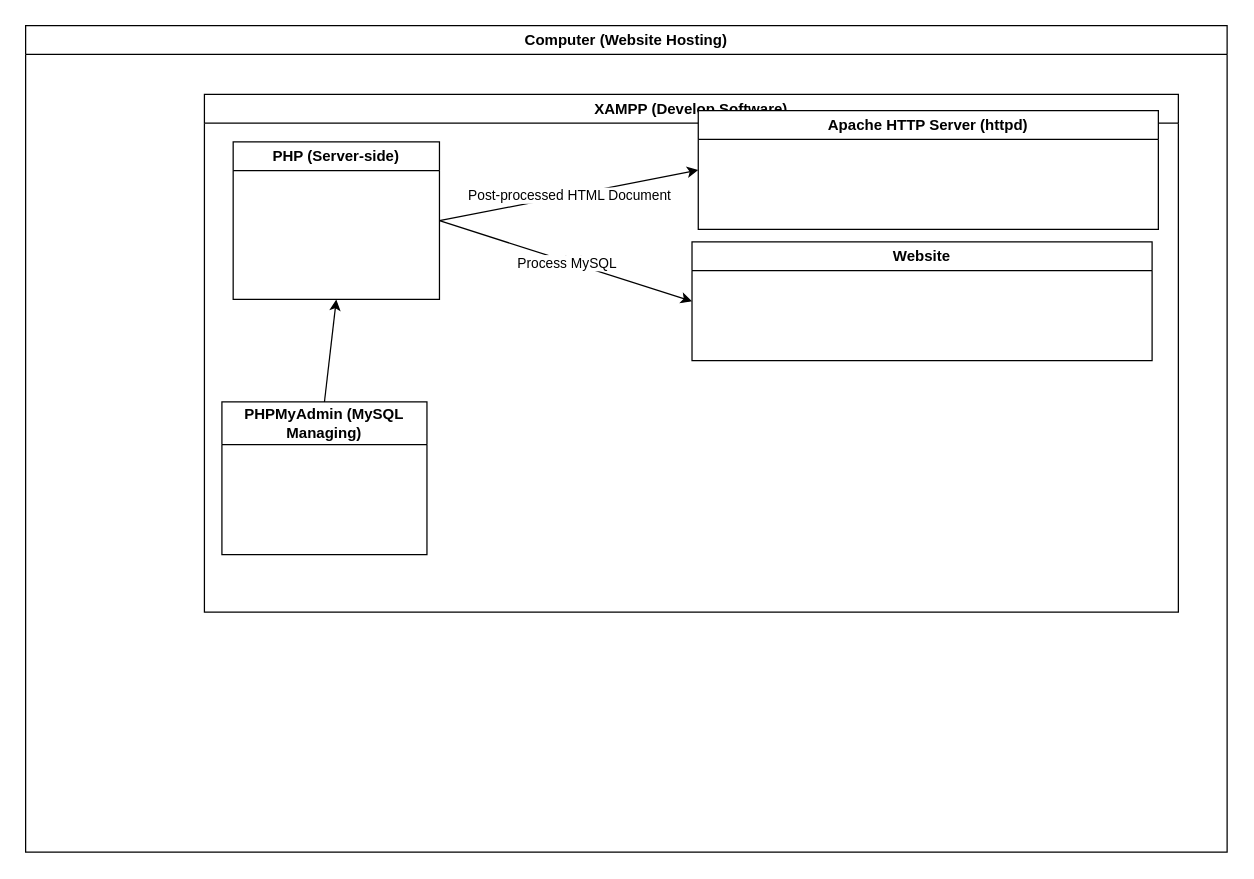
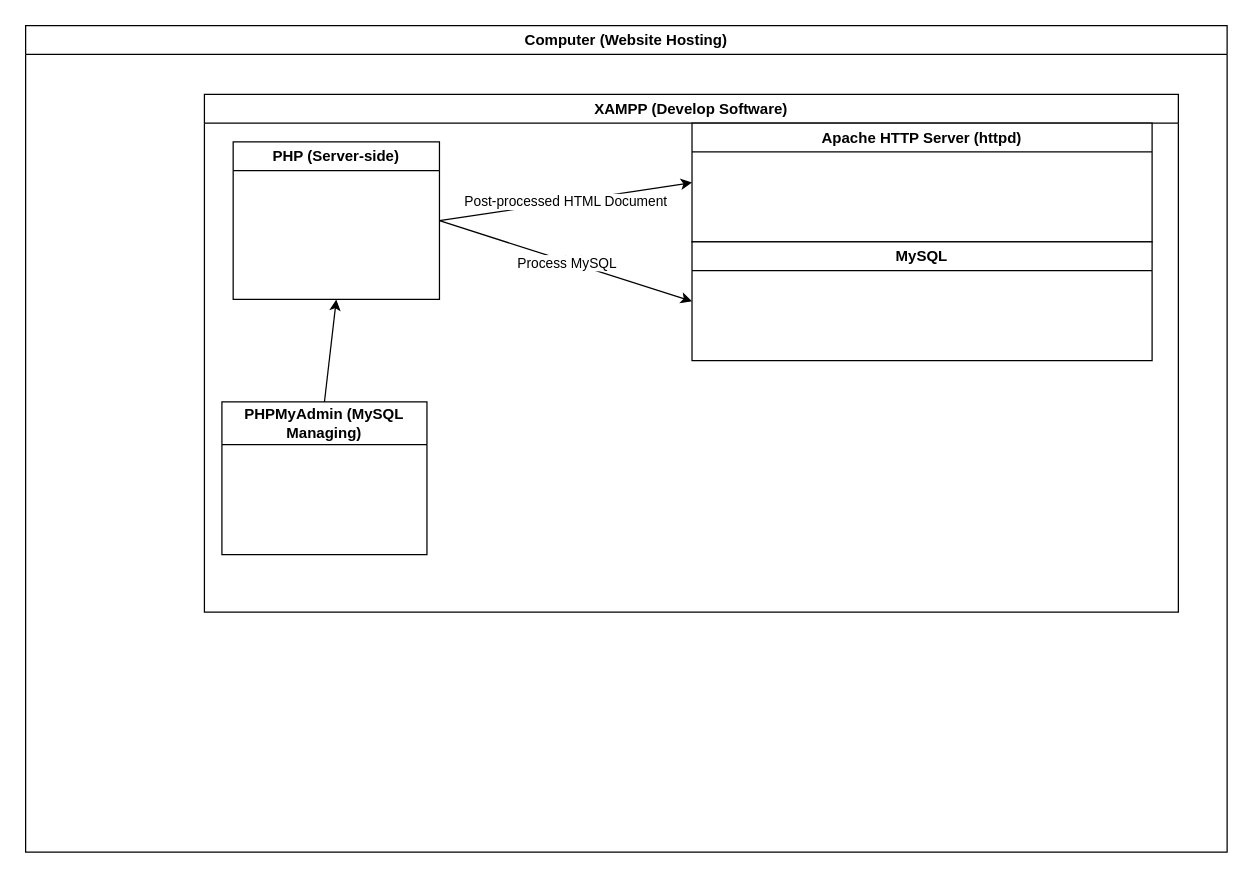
(928, 170) -> (922, 183)
(922, 257) -> (922, 257)
